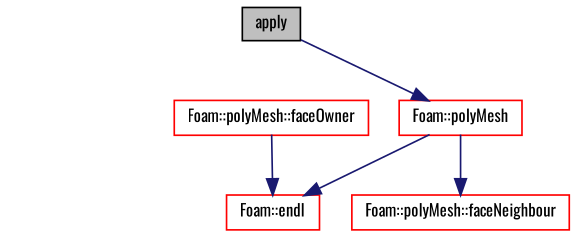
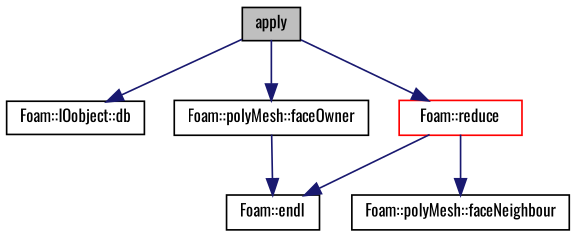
none -> (271, 62)
none -> (76, 118)
(271, 118) -> (271, 118)
(461, 118) -> (461, 118)
(273, 212) -> (273, 212)
(461, 212) -> (461, 212)
